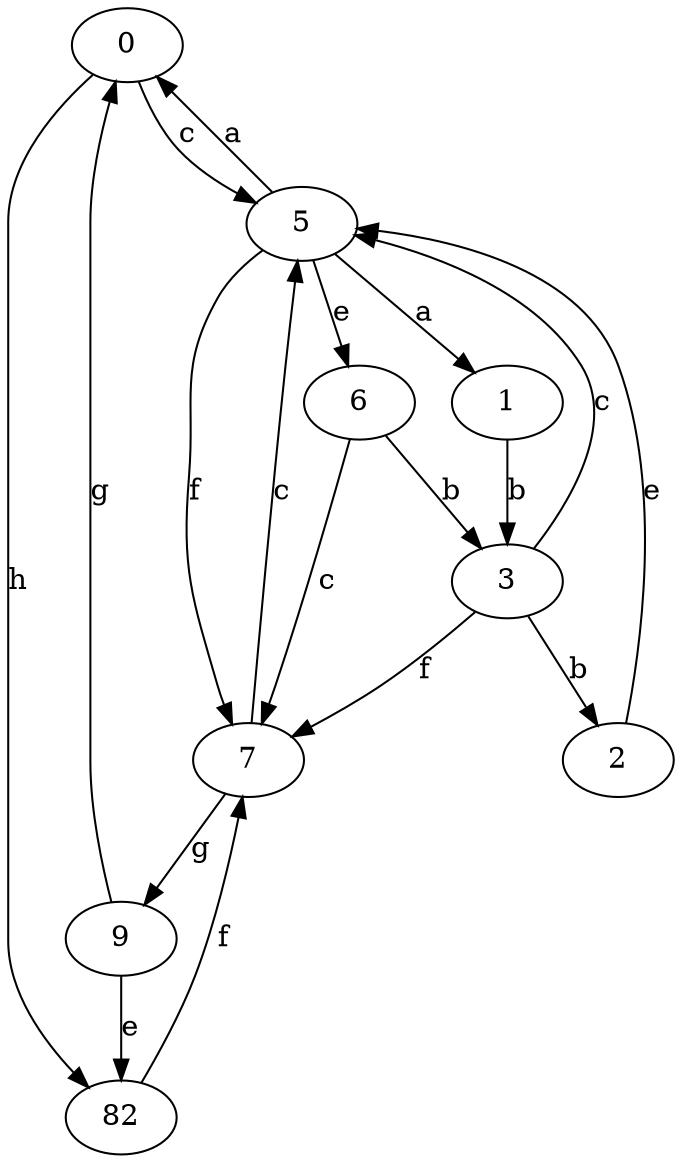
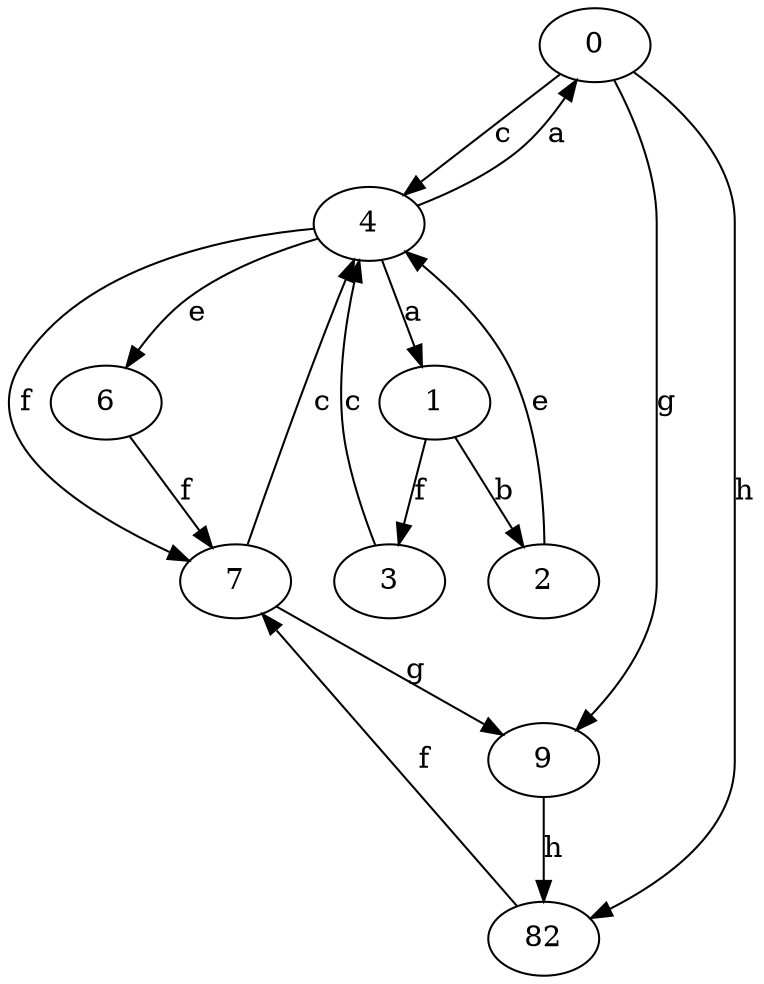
(302, 224) -> (369, 224)
(427, 484) -> none
(518, 492) -> (420, 492)
(90, 502) -> (657, 403)
(327, 581) -> (186, 492)
(557, 662) -> (484, 483)
(397, 675) -> none
(130, 1028) -> (554, 849)
